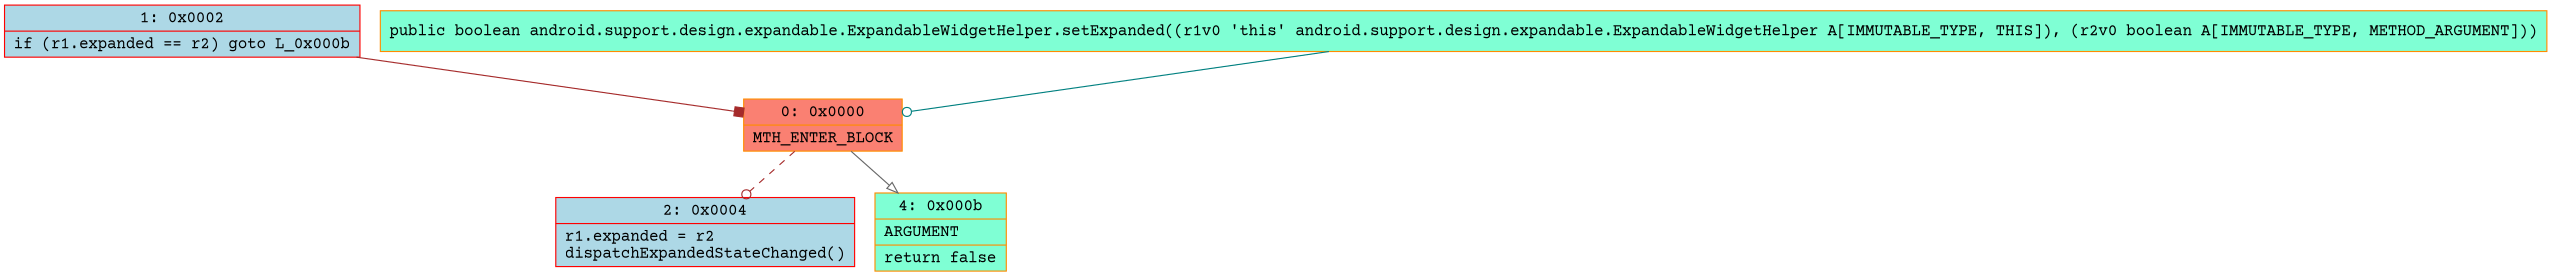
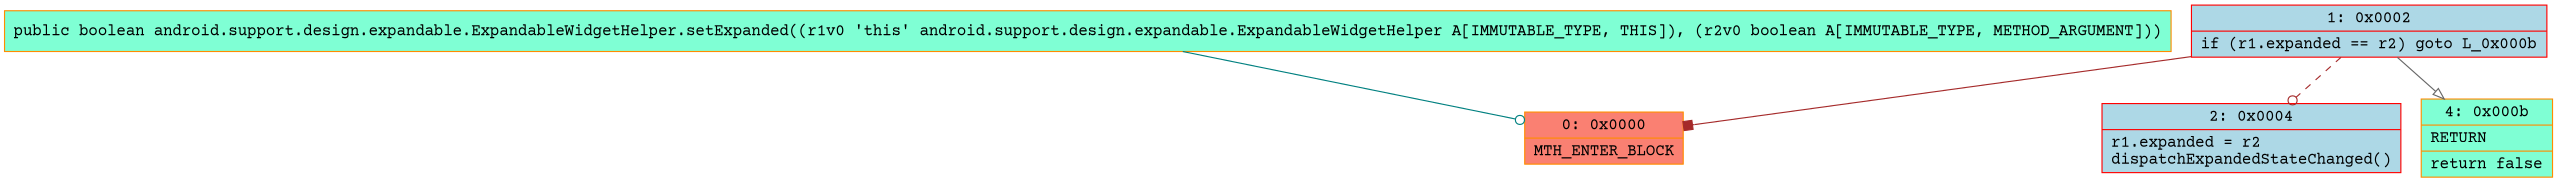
(870, 168) -> (2416, 74)
(772, 171) -> (2318, 77)
(922, 231) -> (2459, 138)
